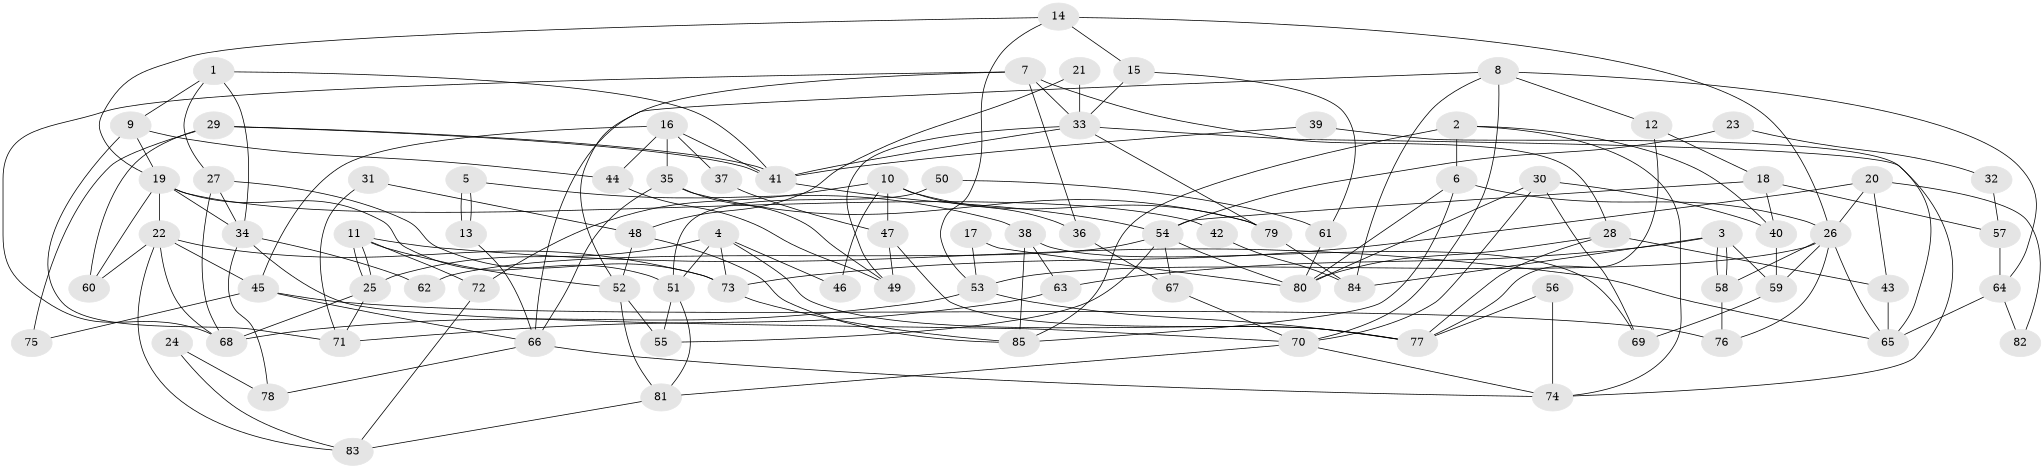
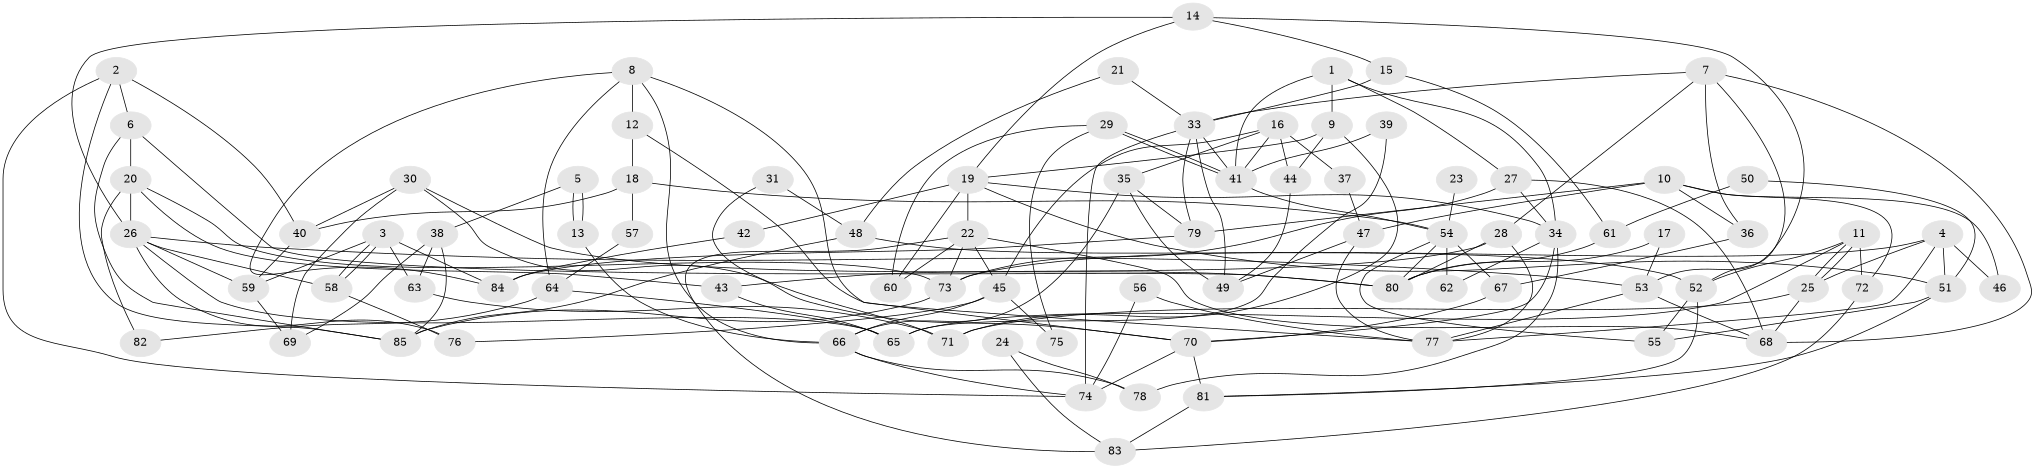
(1992, 180) -> none
(1646, 202) -> (131, 153)
